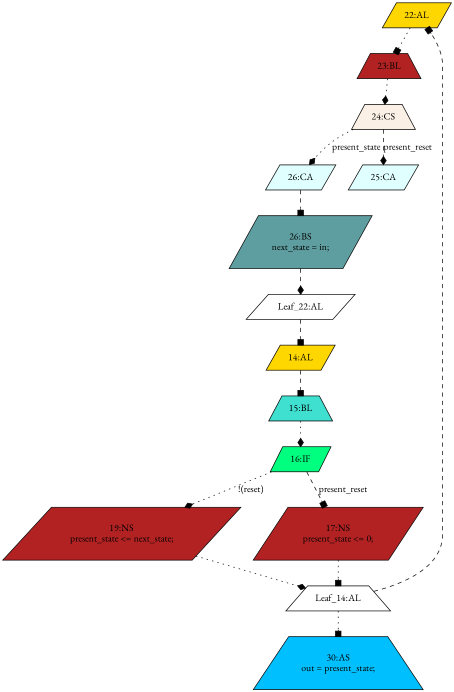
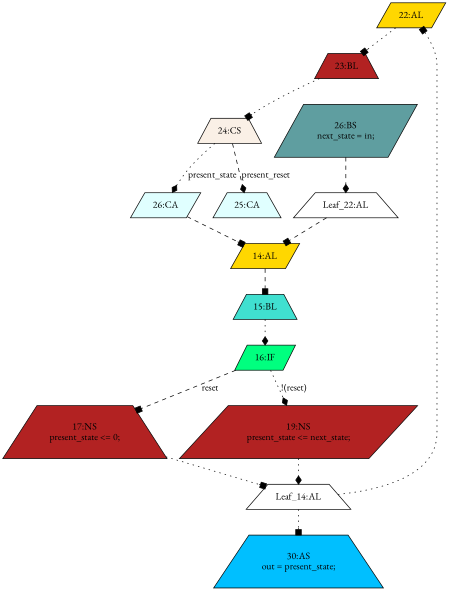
(387, 87) -> (285, 95)
(383, 177) -> (247, 205)
(301, 199) -> (212, 229)
(301, 307) -> (346, 205)
(443, 331) -> (437, 296)
(343, 490) -> (210, 388)
(338, 534) -> (85, 432)
